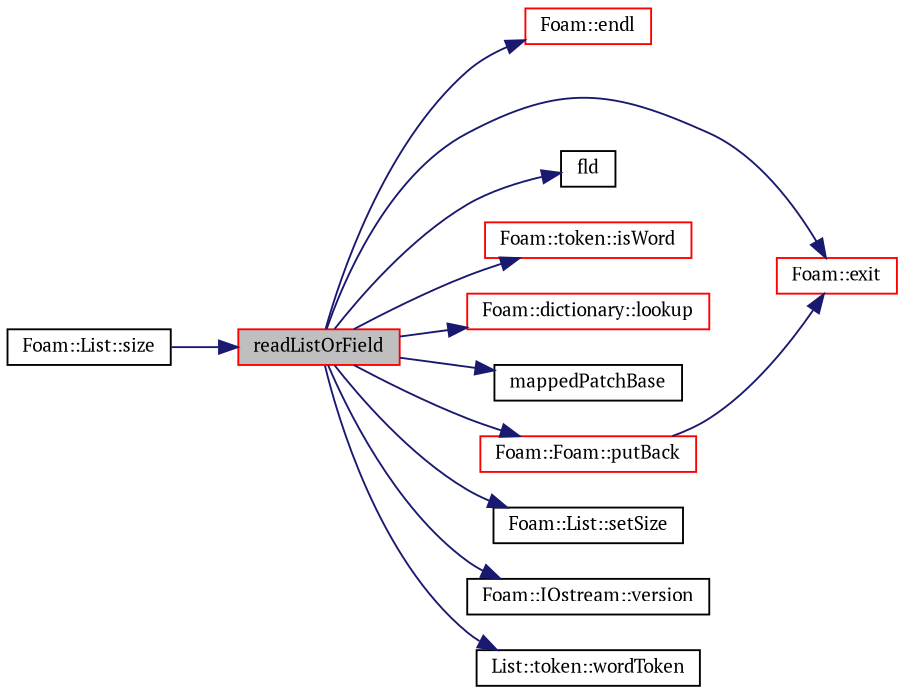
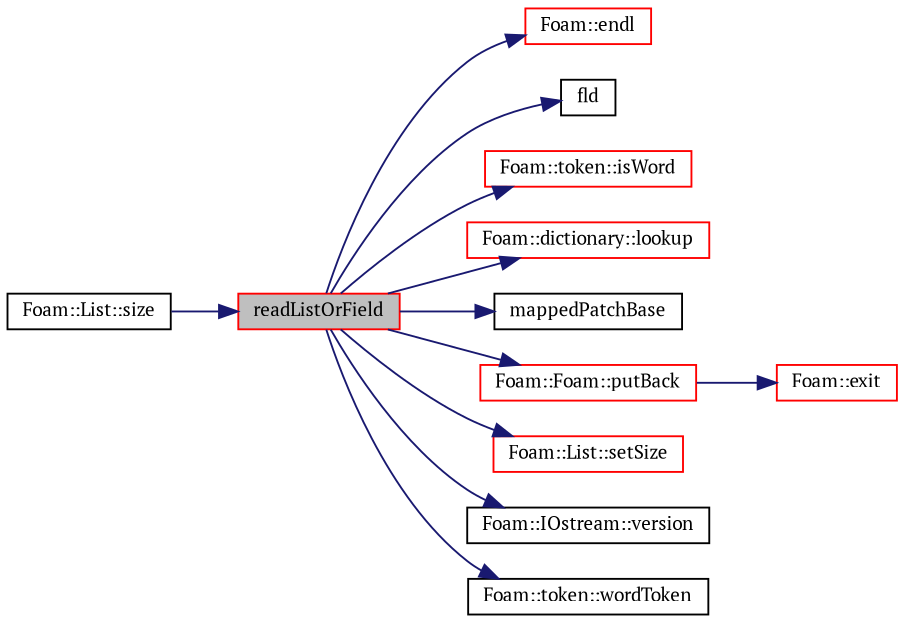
(543, 103) -> none
(588, 525) -> (588, 454)
(588, 668) -> (588, 597)
